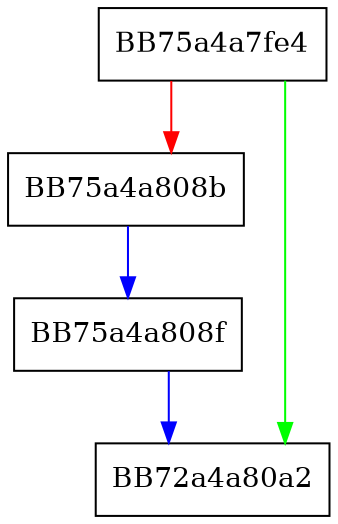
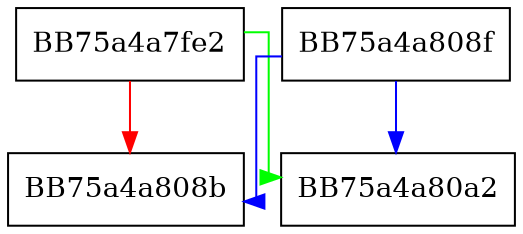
(213, 44) -> (130, 44)
(128, 252) -> (256, 117)
(213, 480) -> (398, 189)
